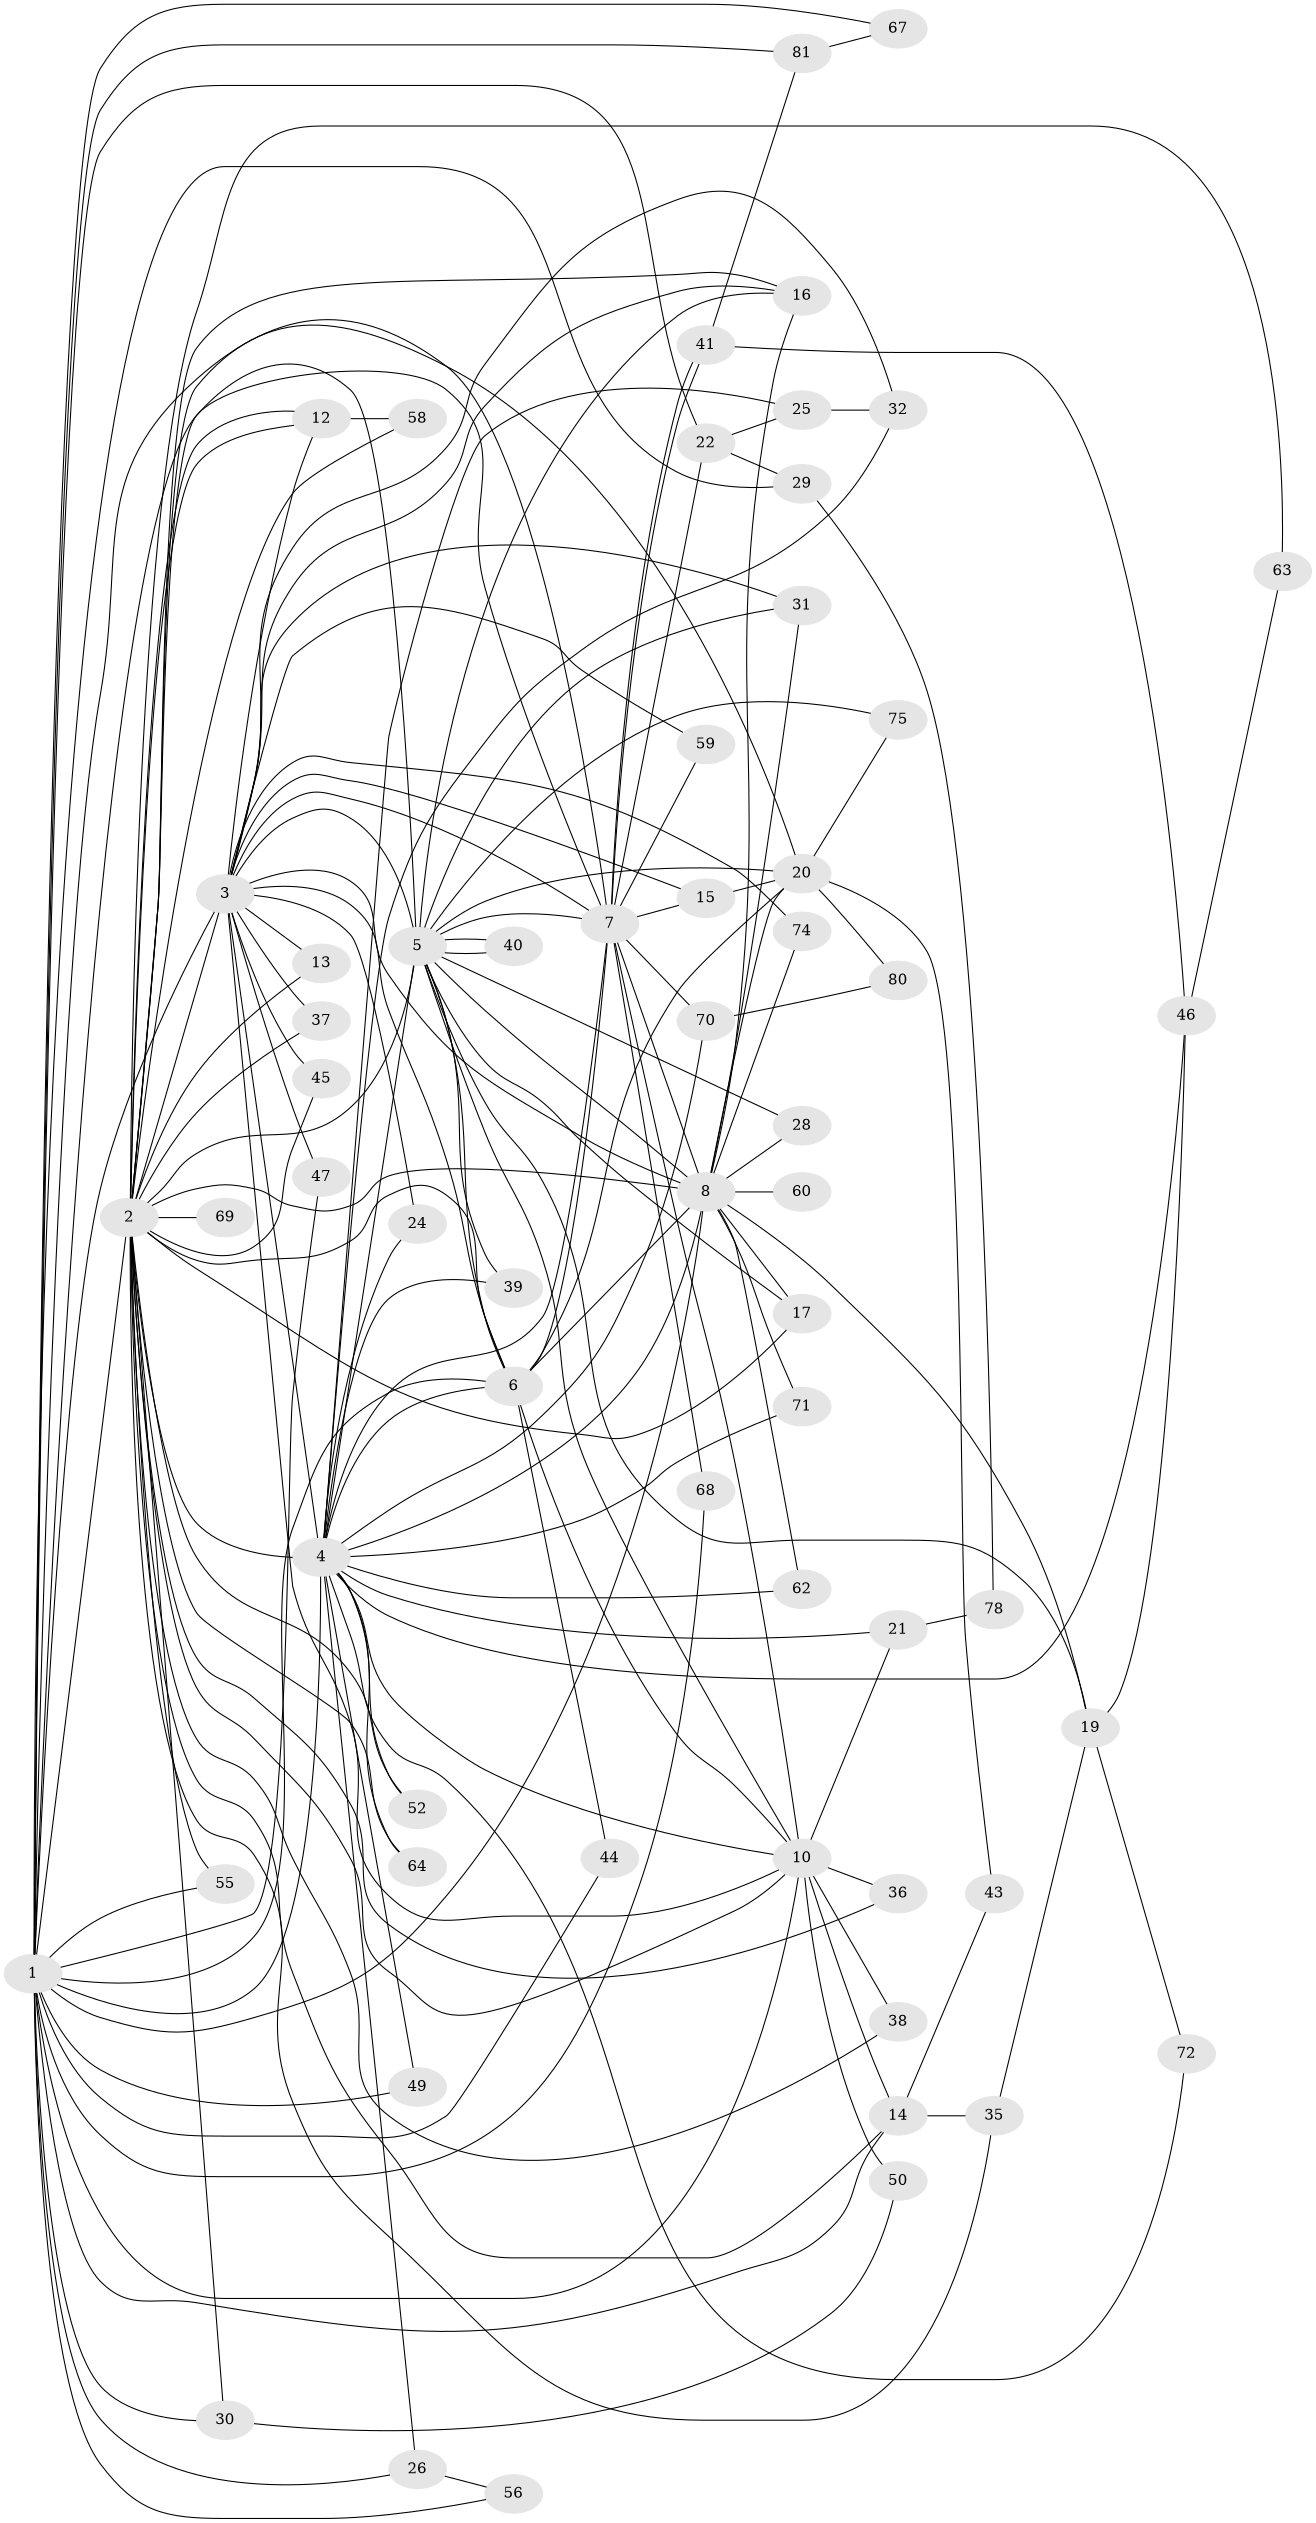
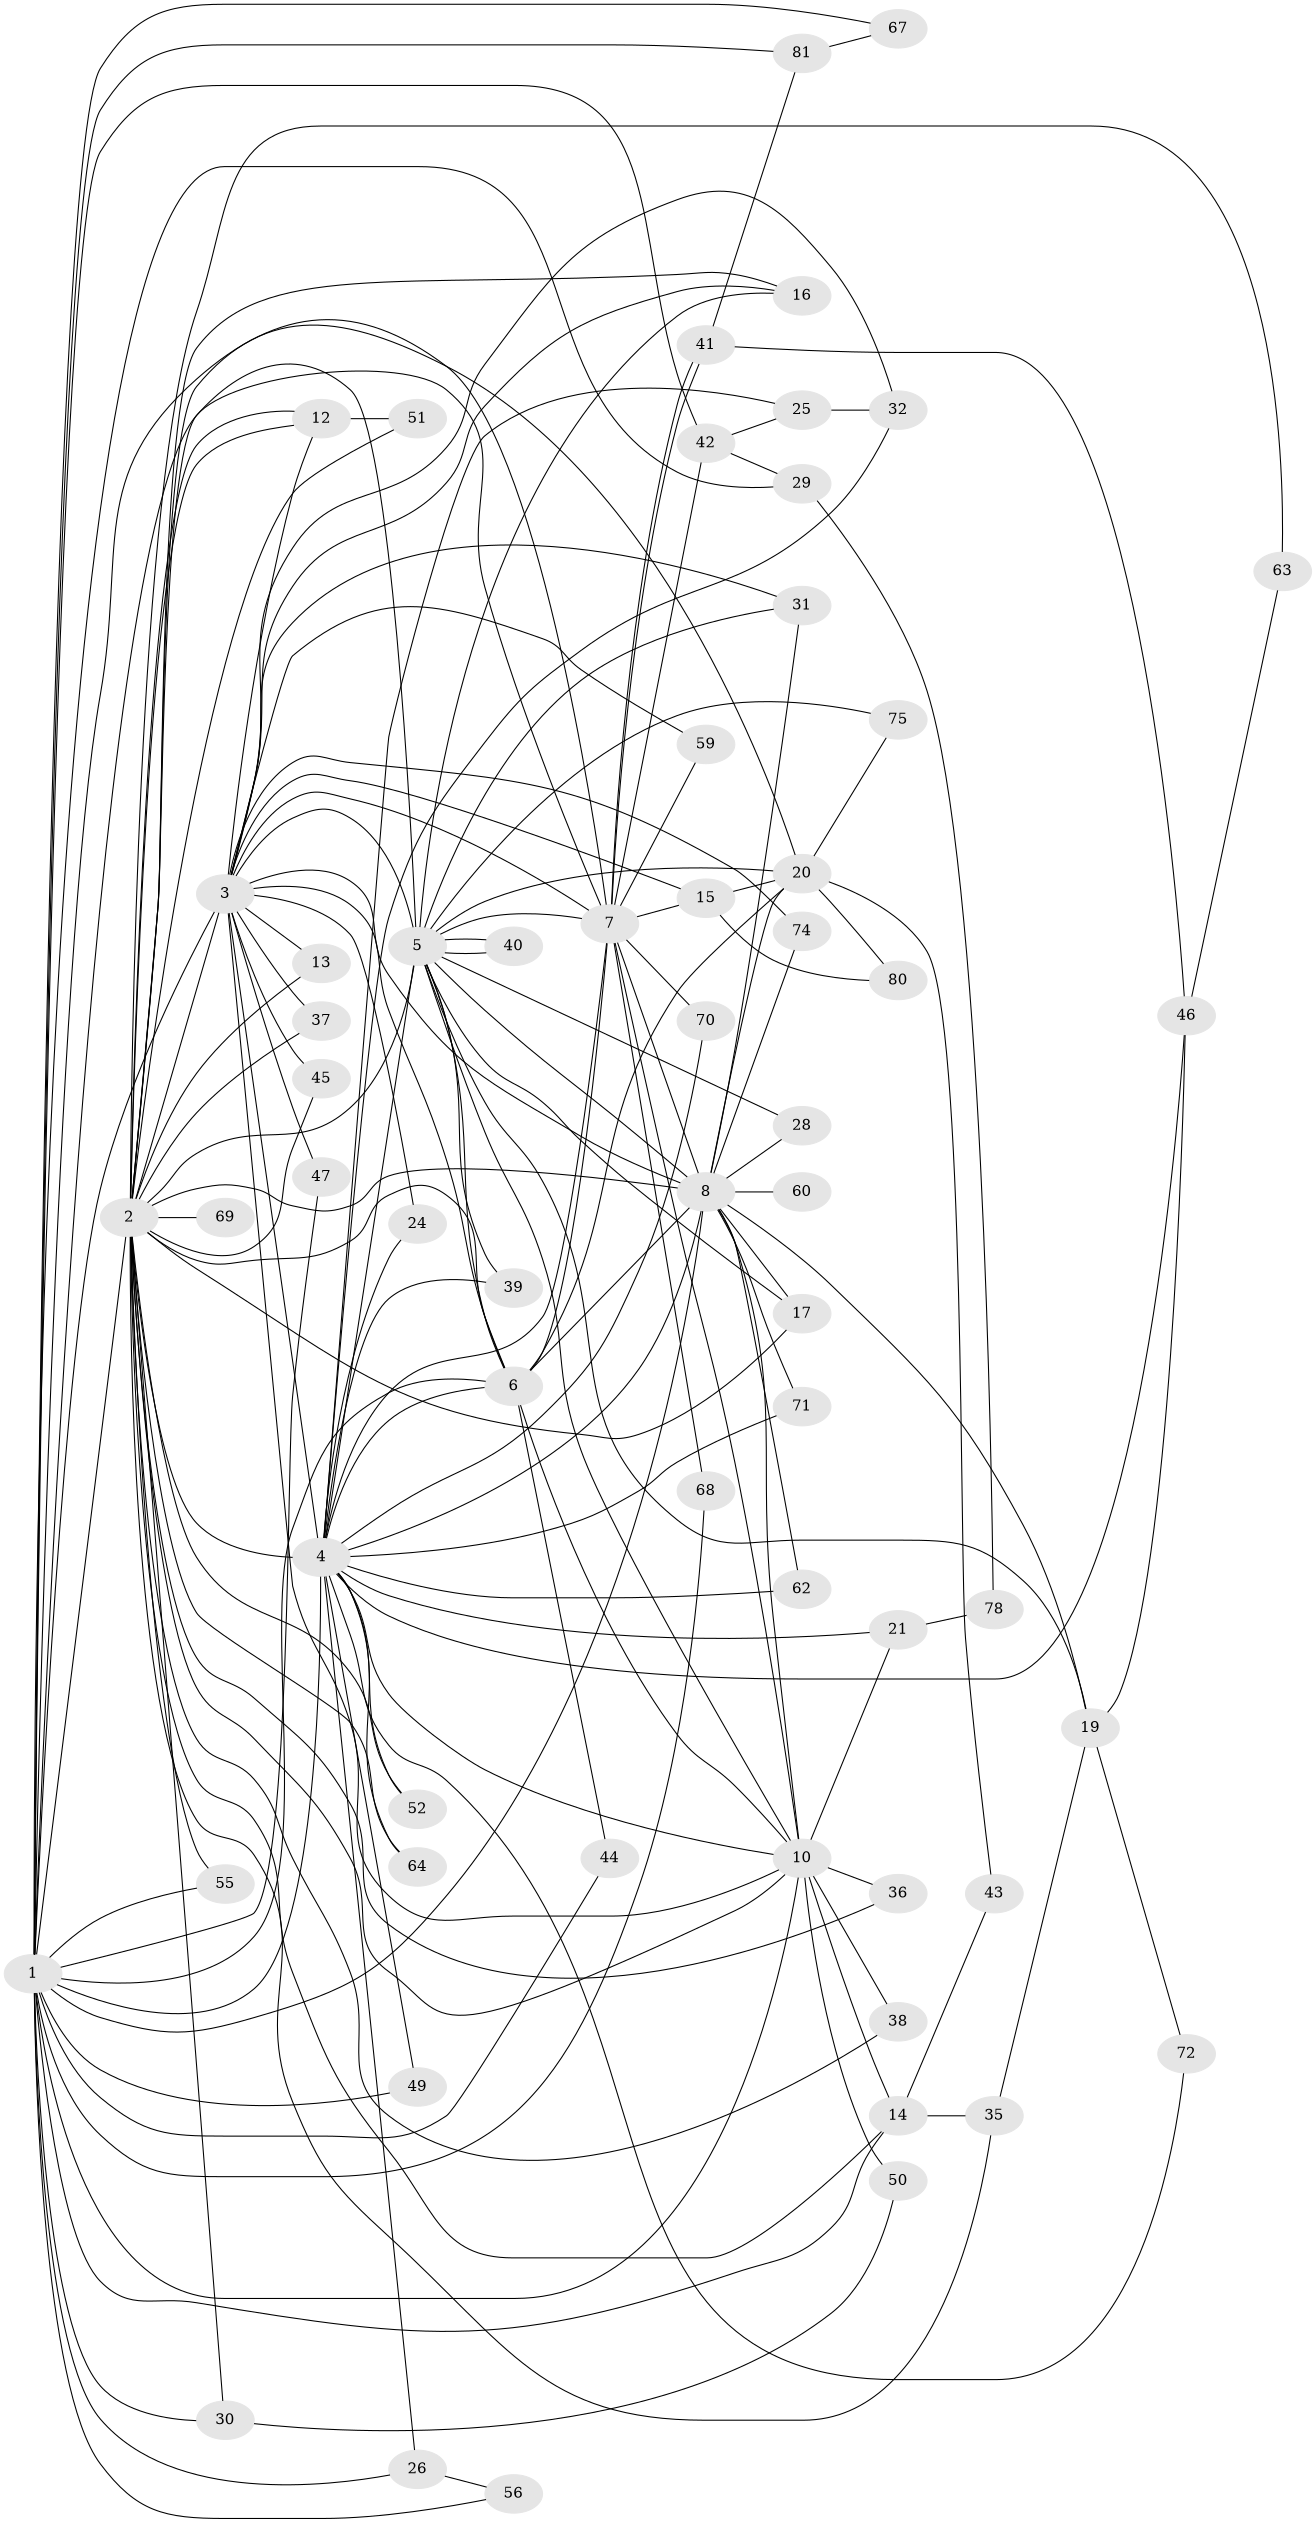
(418, 419) -> (418, 419)
(706, 443) -> (706, 443)
(748, 764) -> (767, 1522)
(803, 1001) -> (779, 963)
